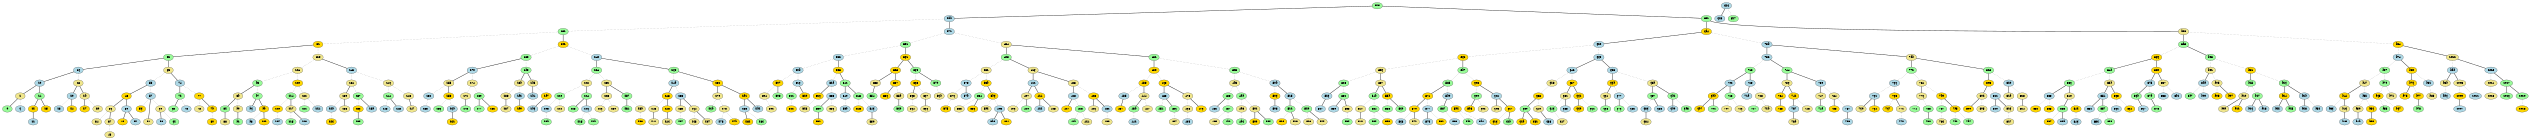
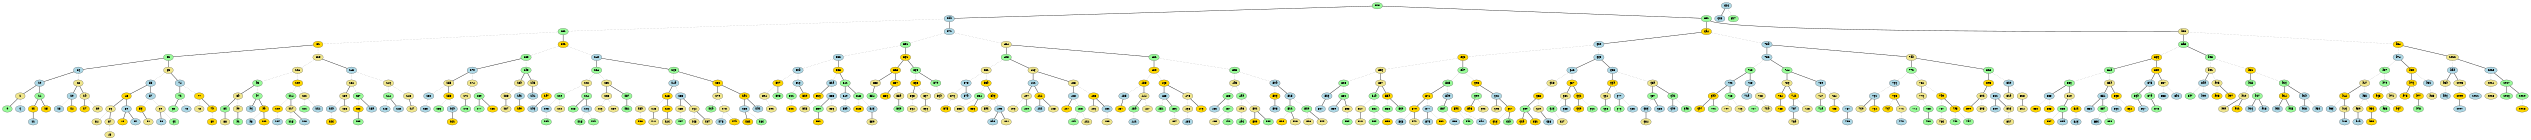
(151, 90) -> (151, 90)
(150, 109) -> (145, 115)
(1006, 122) -> (1006, 122)
